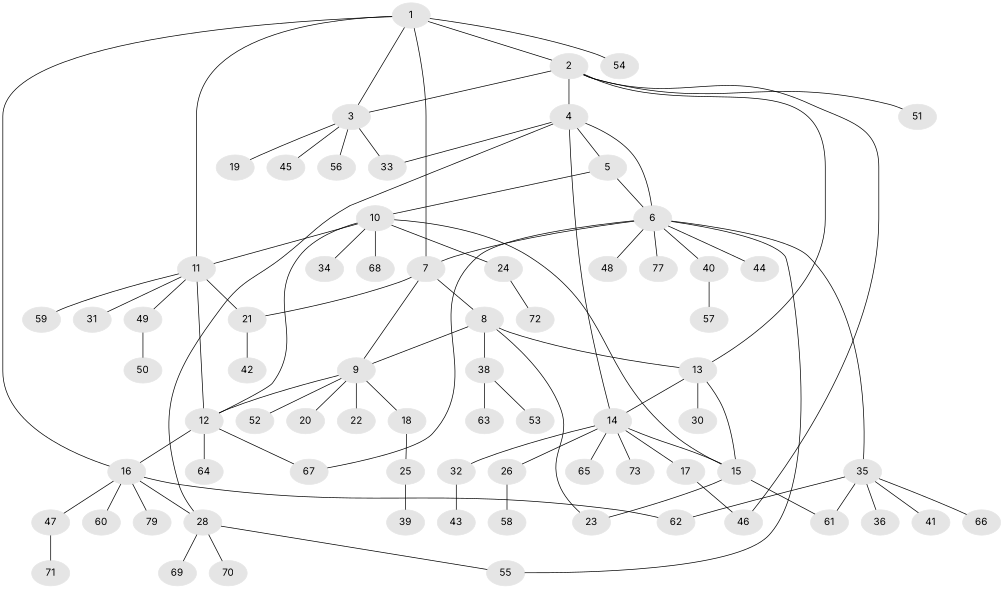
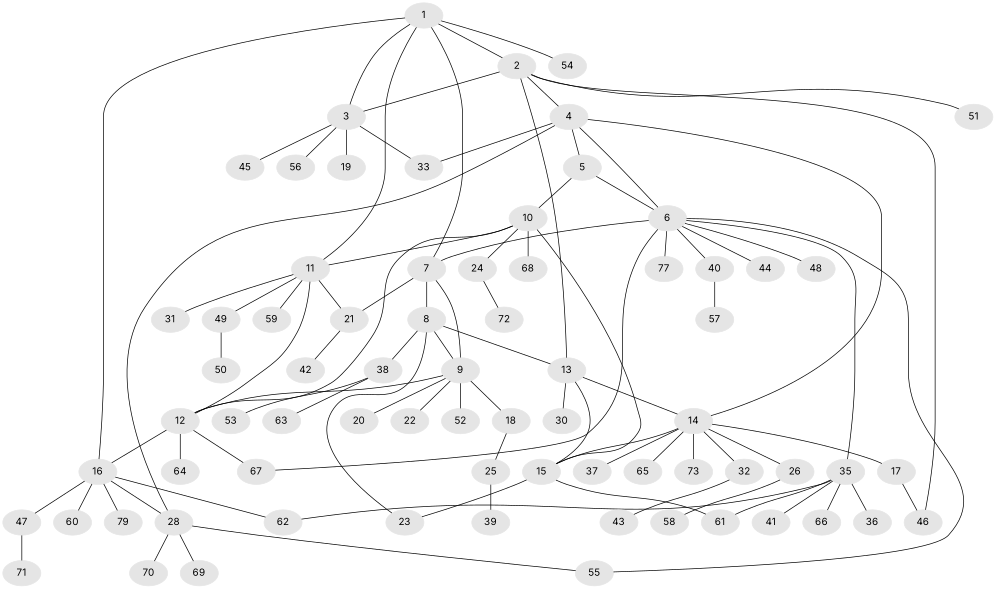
(325, 269) -> none
none -> (592, 472)
